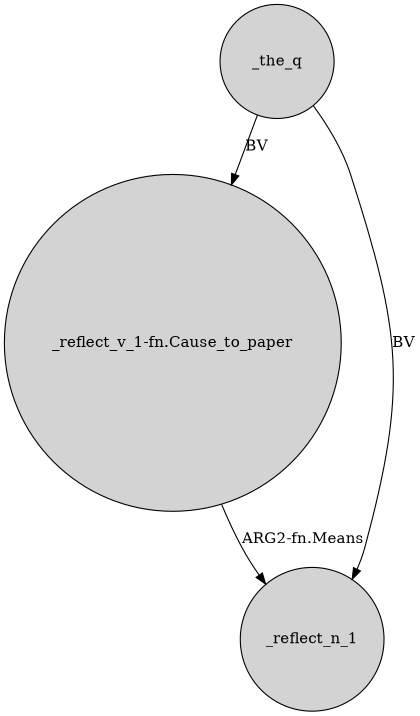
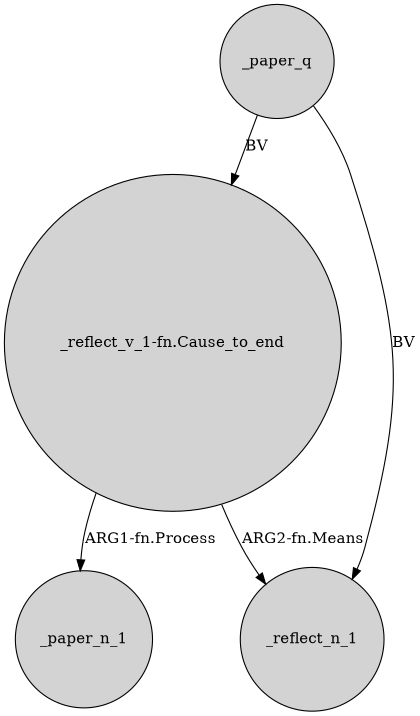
(277, 61) -> (277, 61)
(173, 343) -> (173, 343)
none -> (84, 639)
